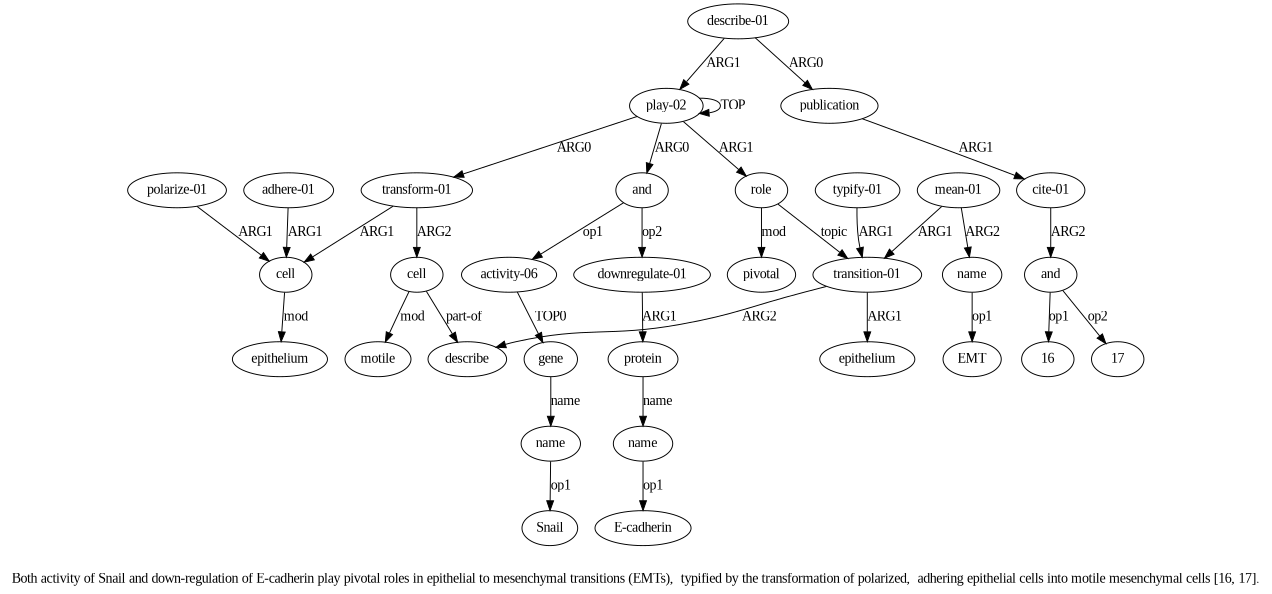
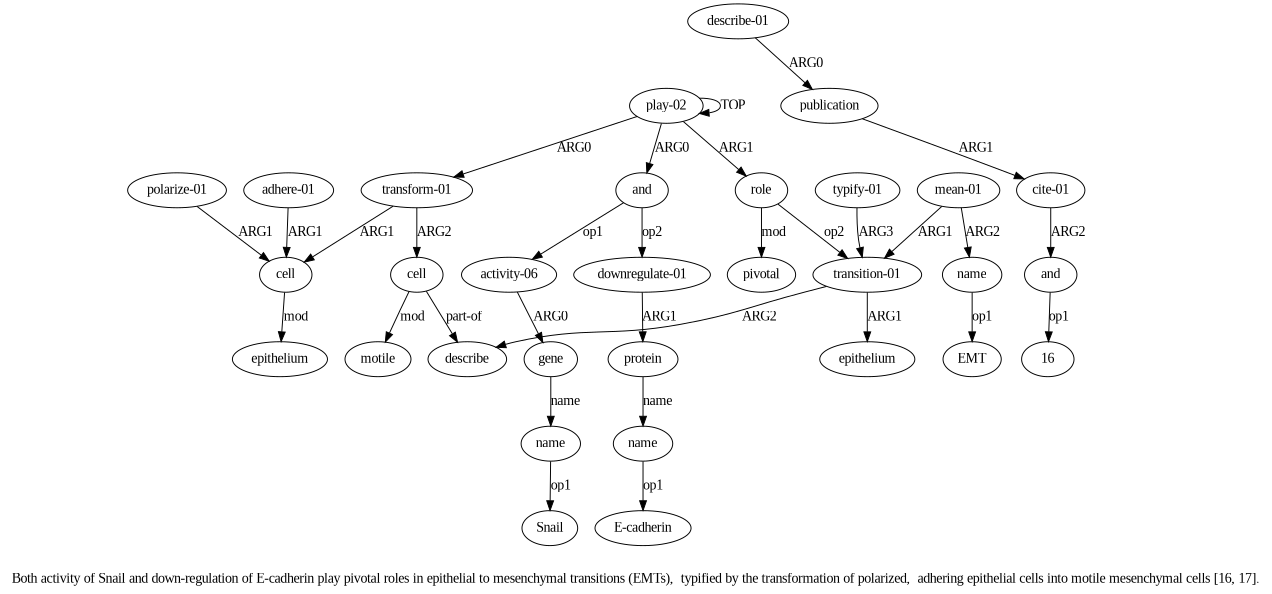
(705, 60) -> none
(834, 233) -> (834, 233)
(876, 233) -> (876, 233)
(551, 317) -> (551, 317)
(1118, 359) -> none
